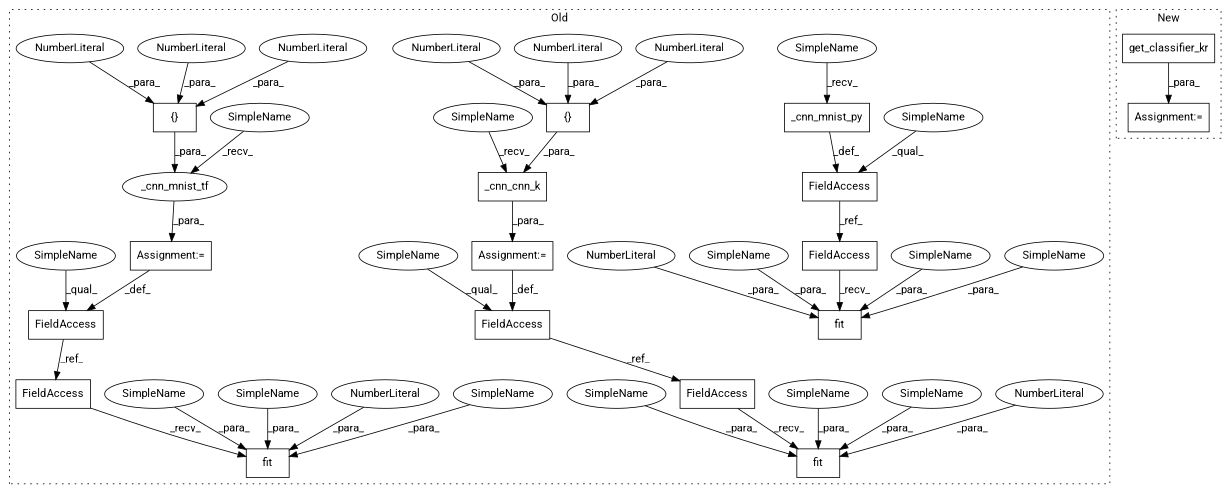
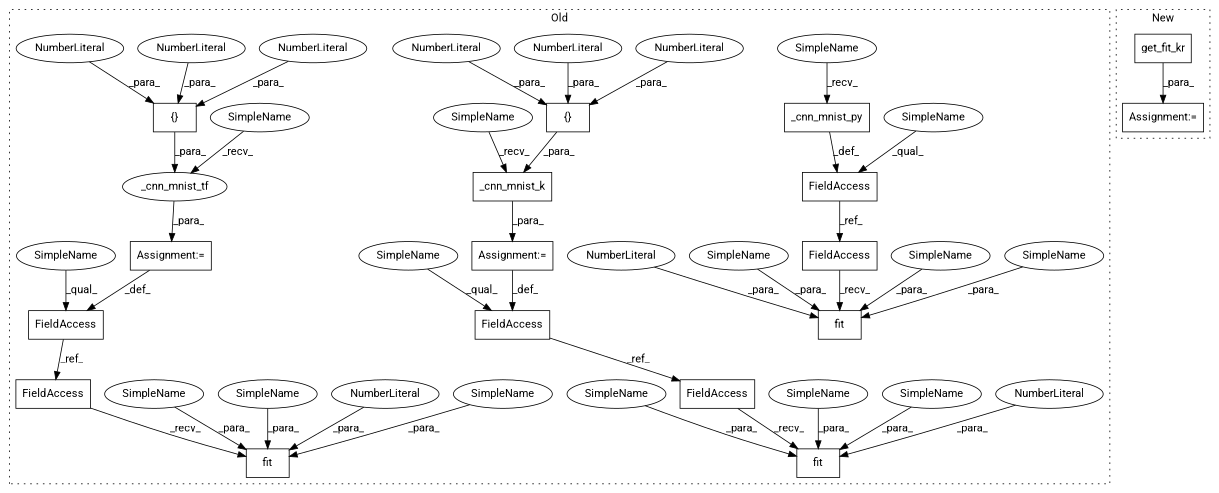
(1169, 48) -> (1163, 48)
(512, 187) -> (512, 187)
